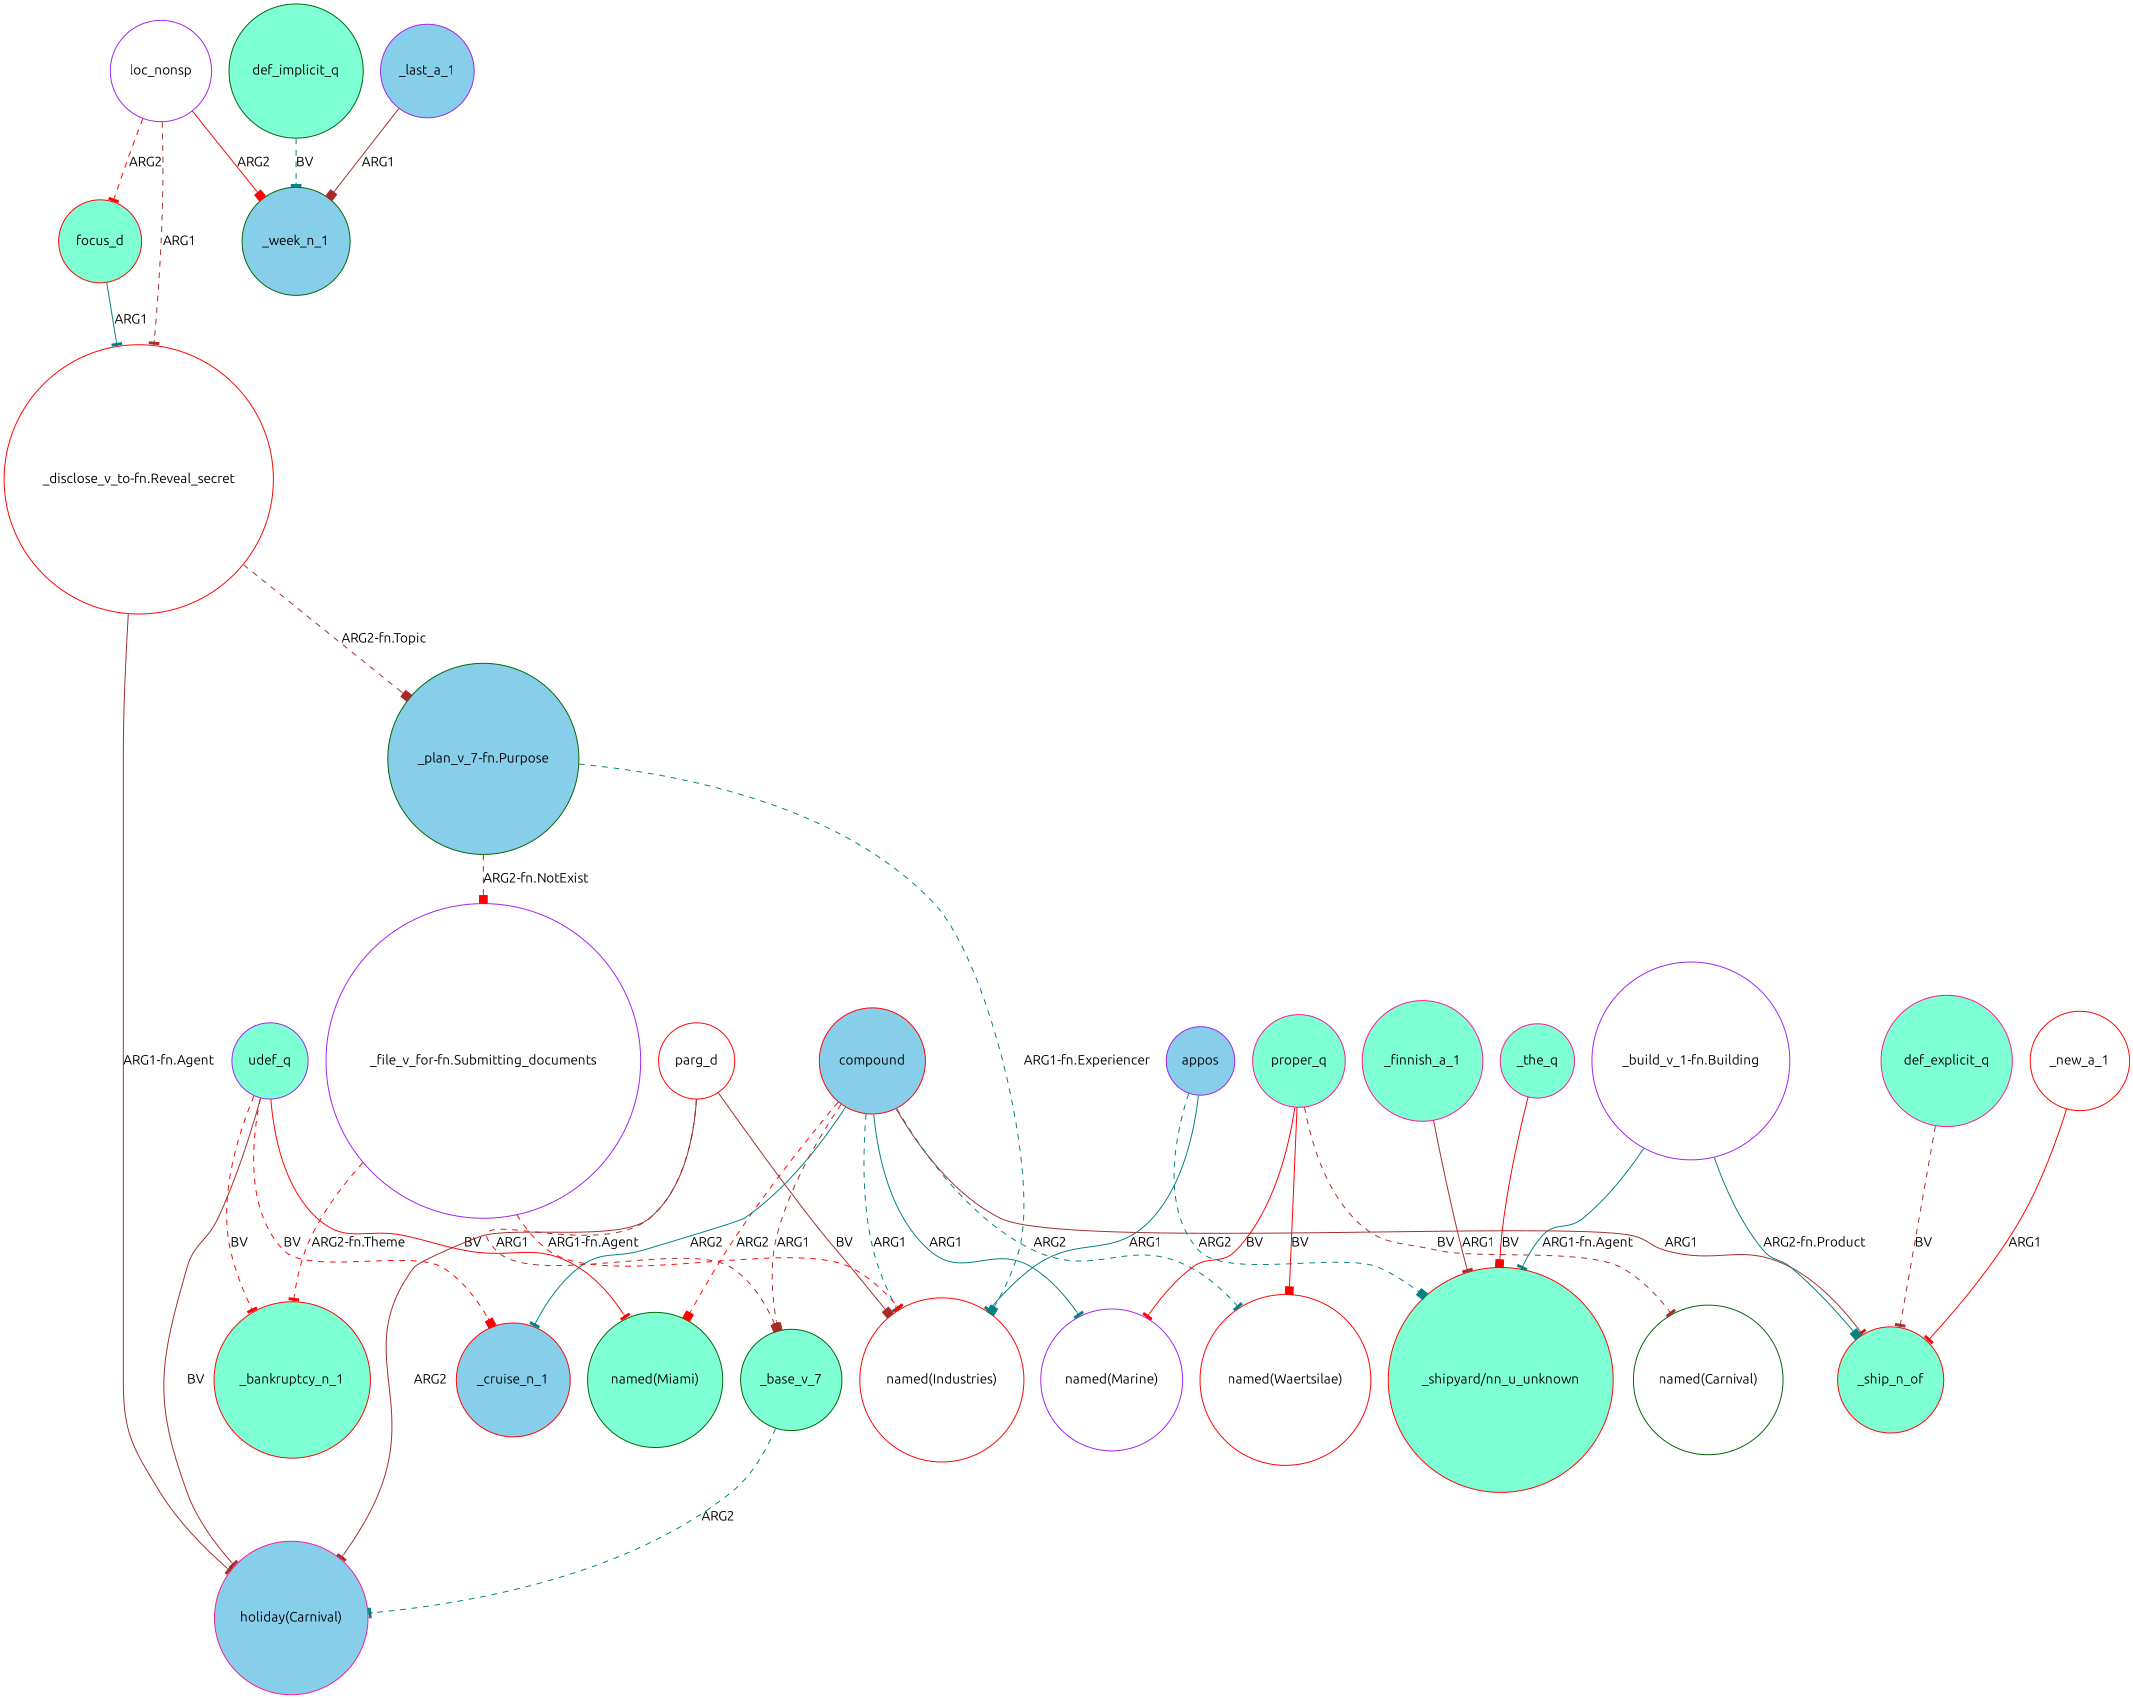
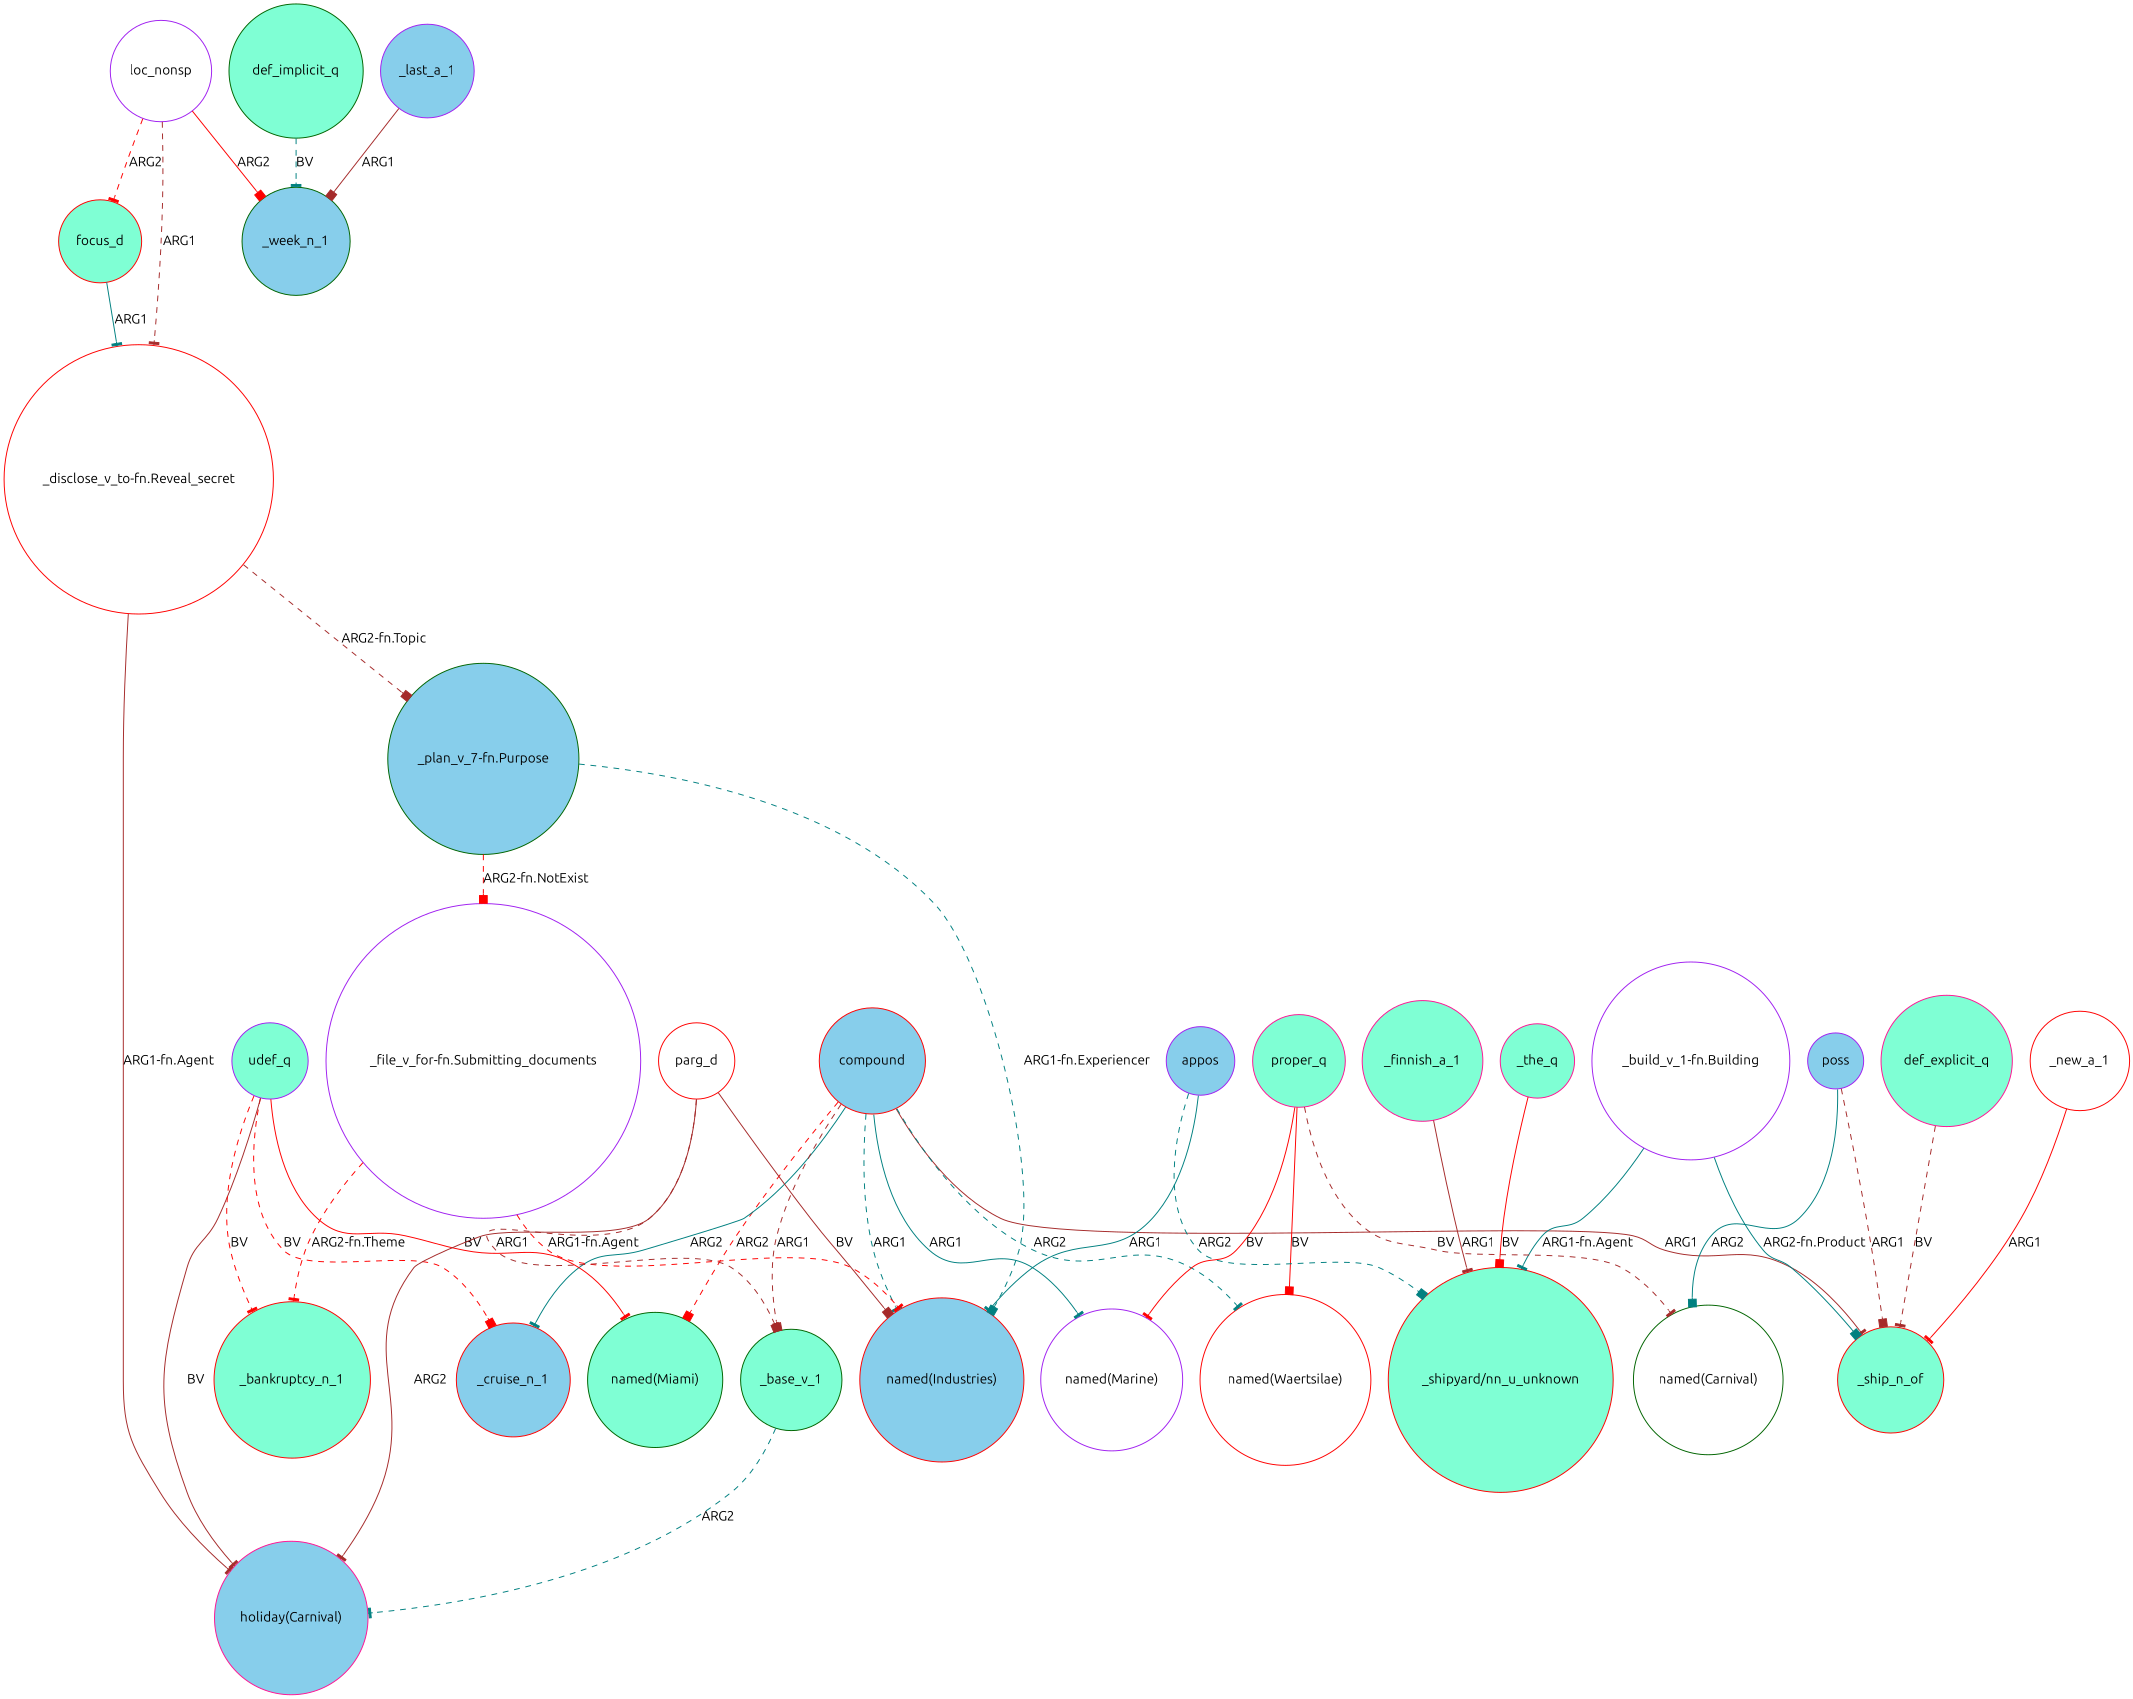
none -> (1836, 1061)
(791, 1380) -> (791, 1380)
(942, 1380) -> (942, 1380)
